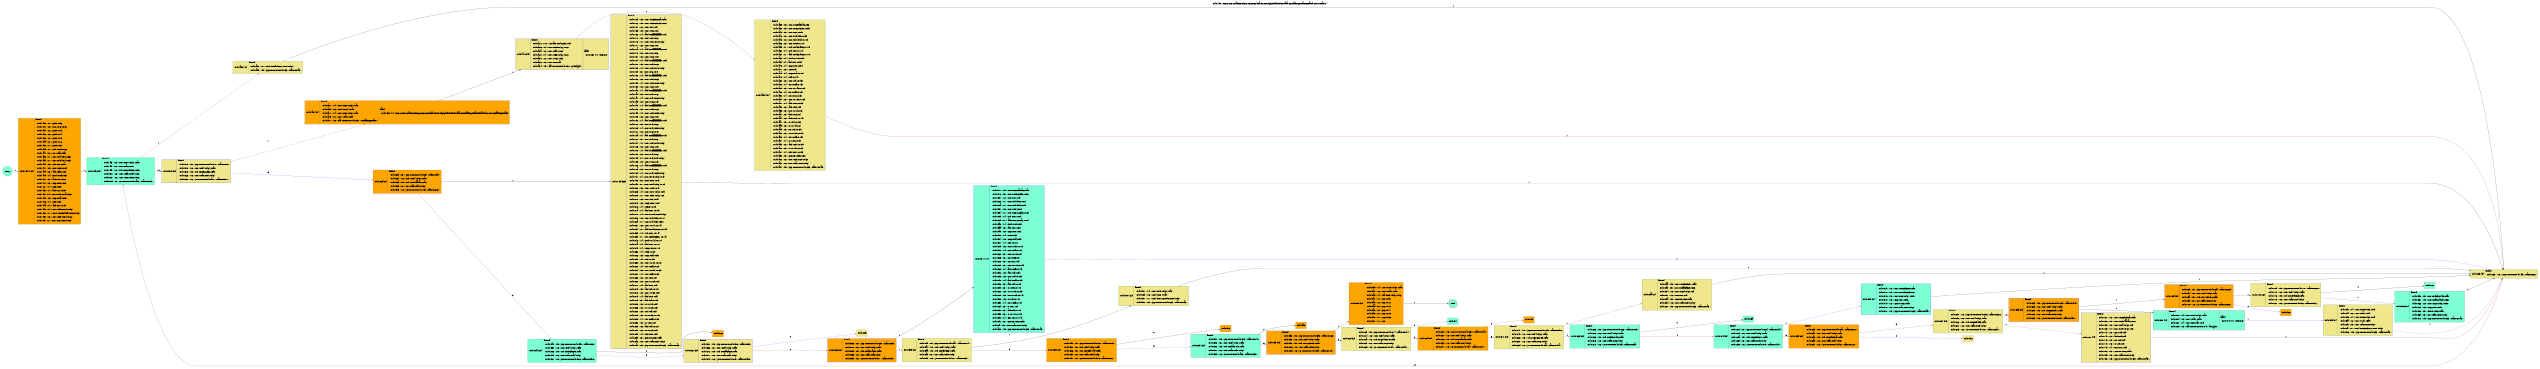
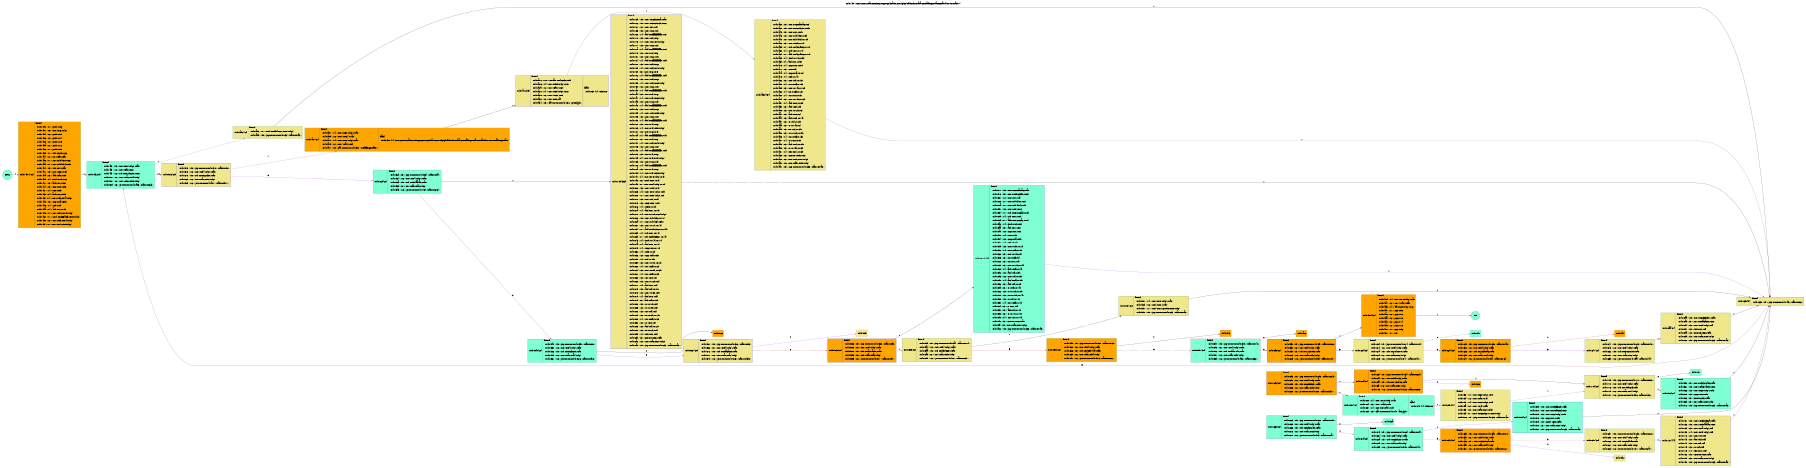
(407, 182) -> (407, 182)
(2005, 316) -> none
(2458, 328) -> (1547, 396)
(1566, 337) -> none
